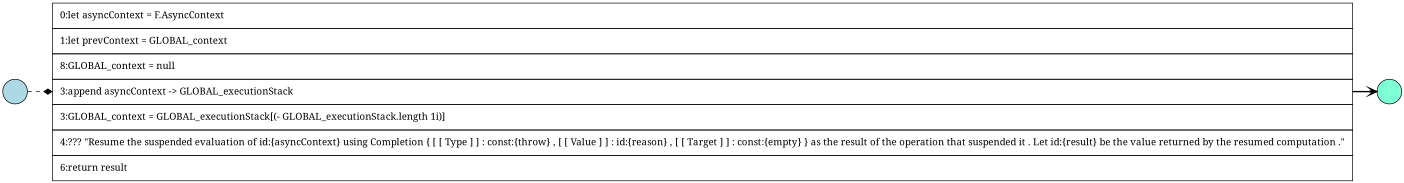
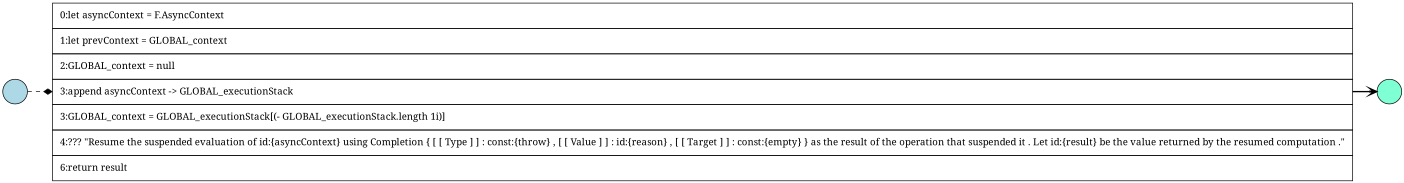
(118, 66) -> (118, 66)
